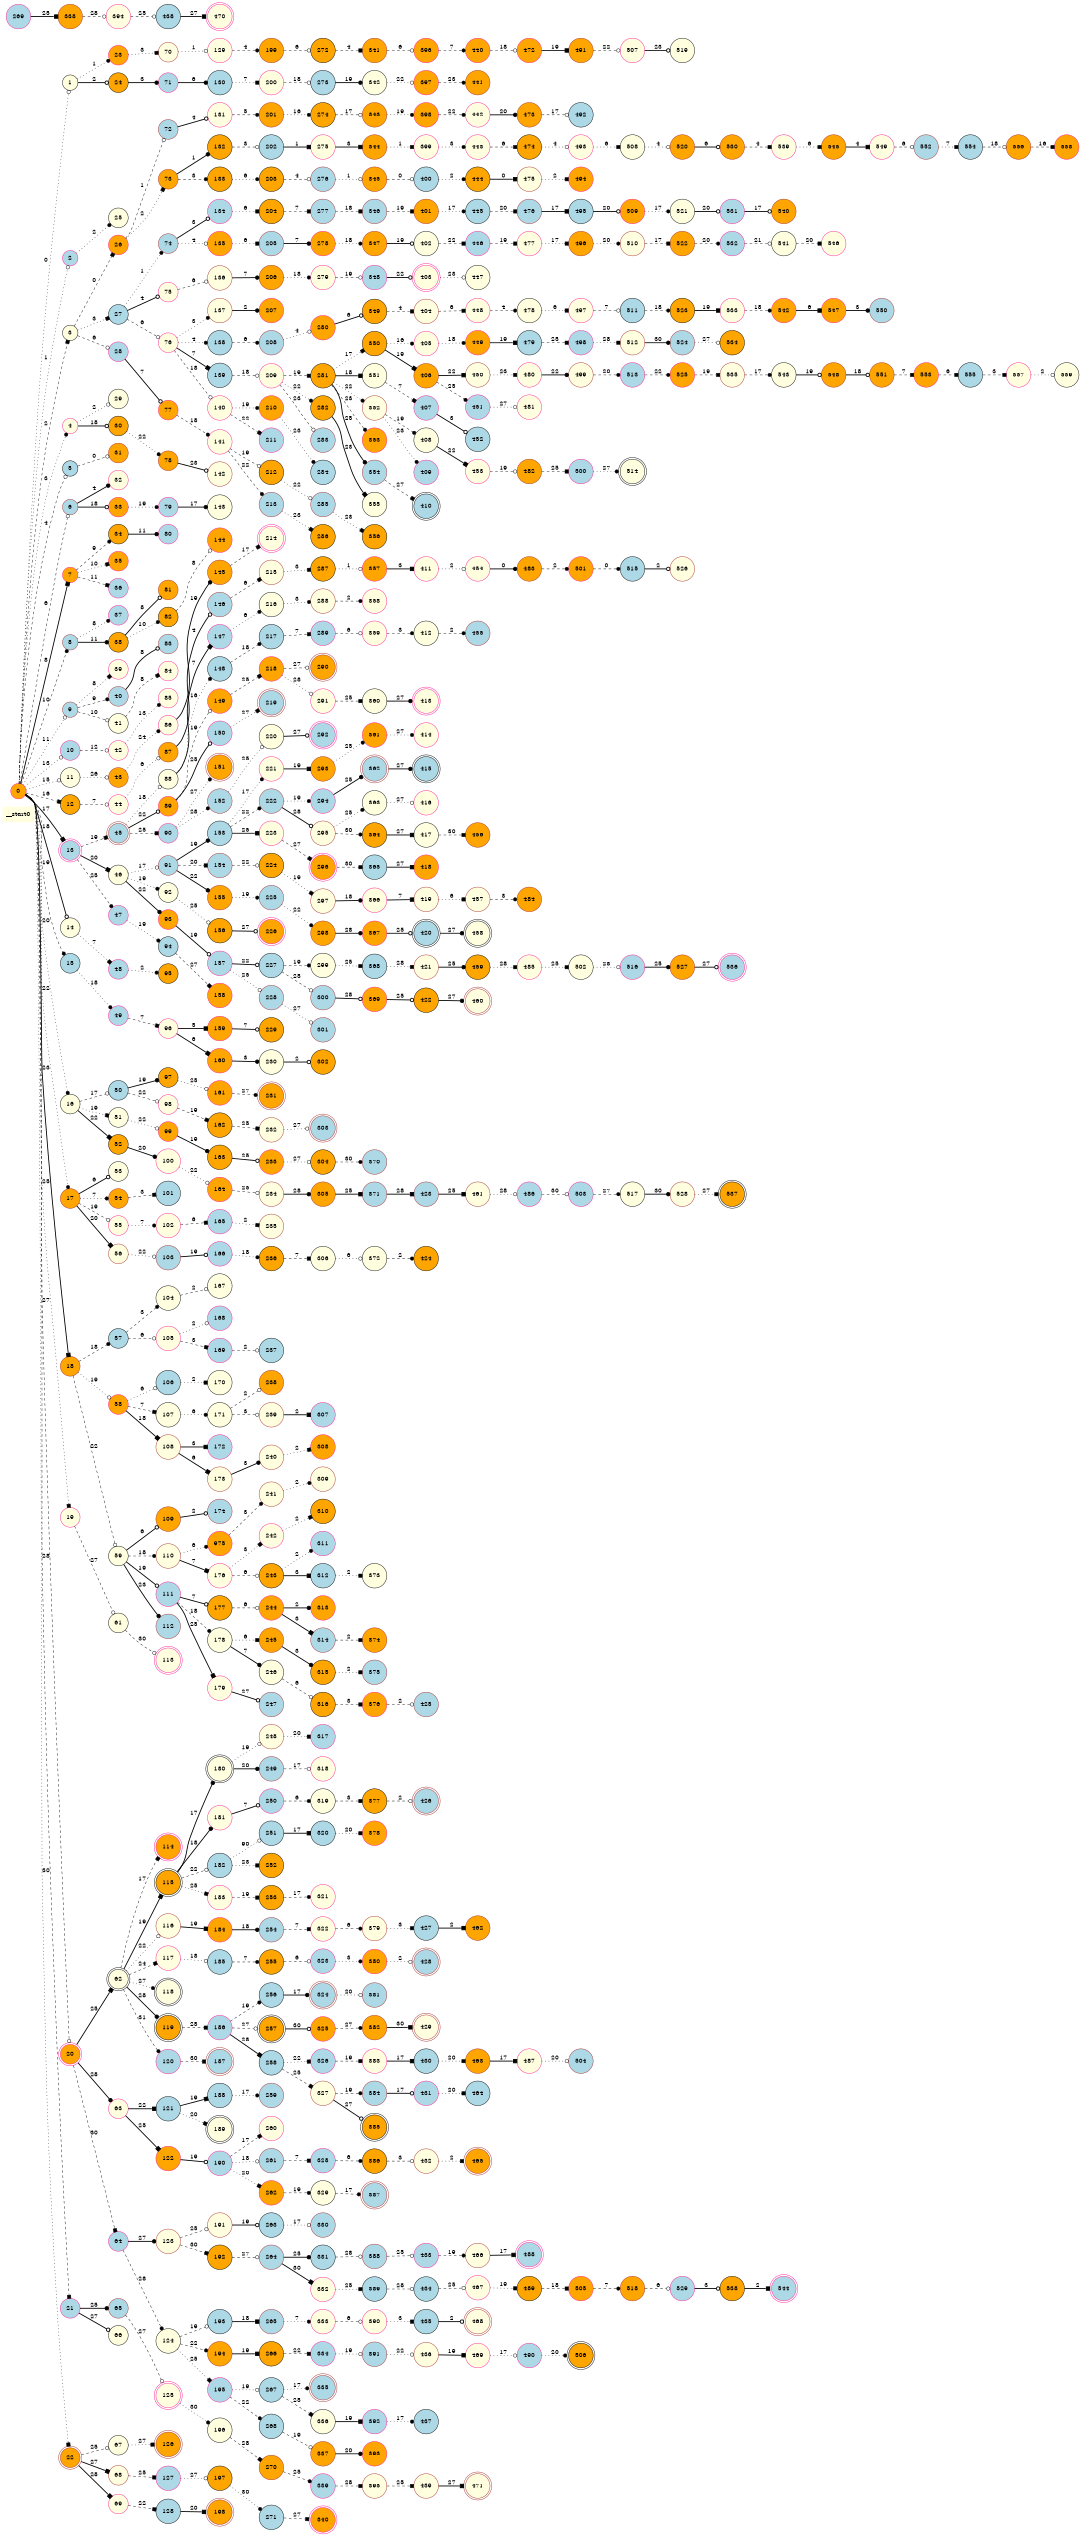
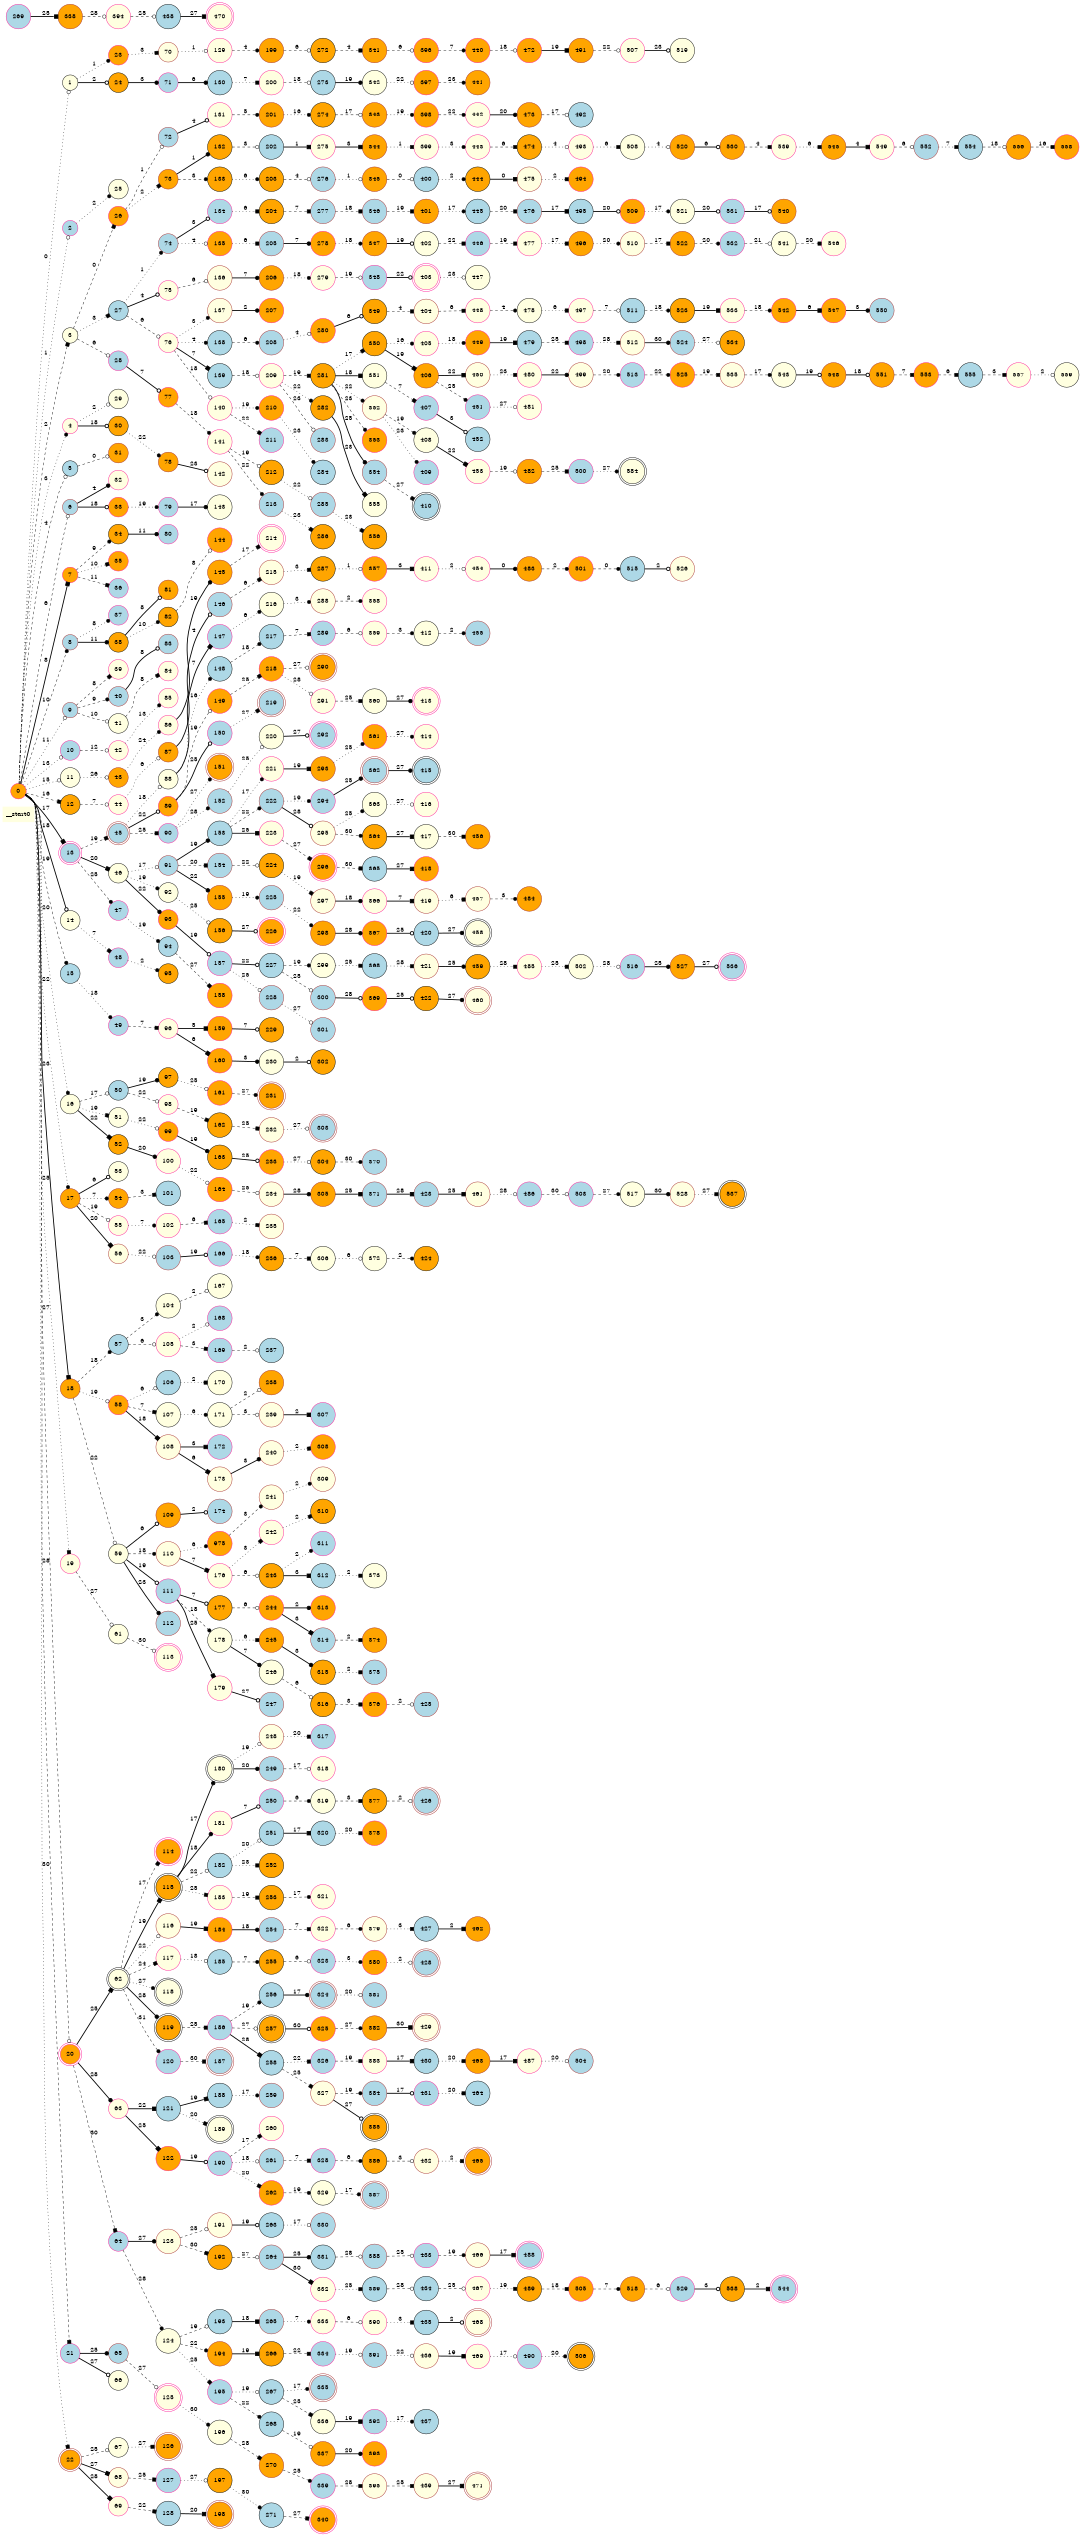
(632, 471) -> (632, 471)
(92, 692) -> (92, 692)
(426, 933) -> (426, 933)
(246, 1844) -> (246, 1844)
